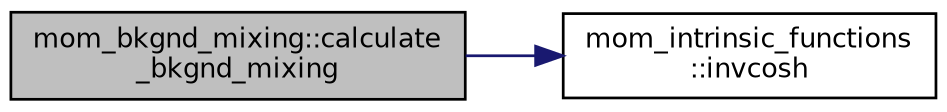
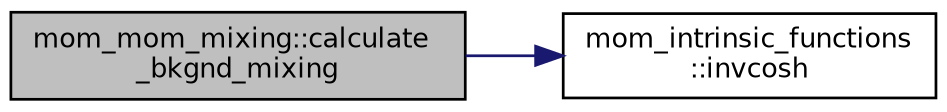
(238, 56) -> (238, 56)
